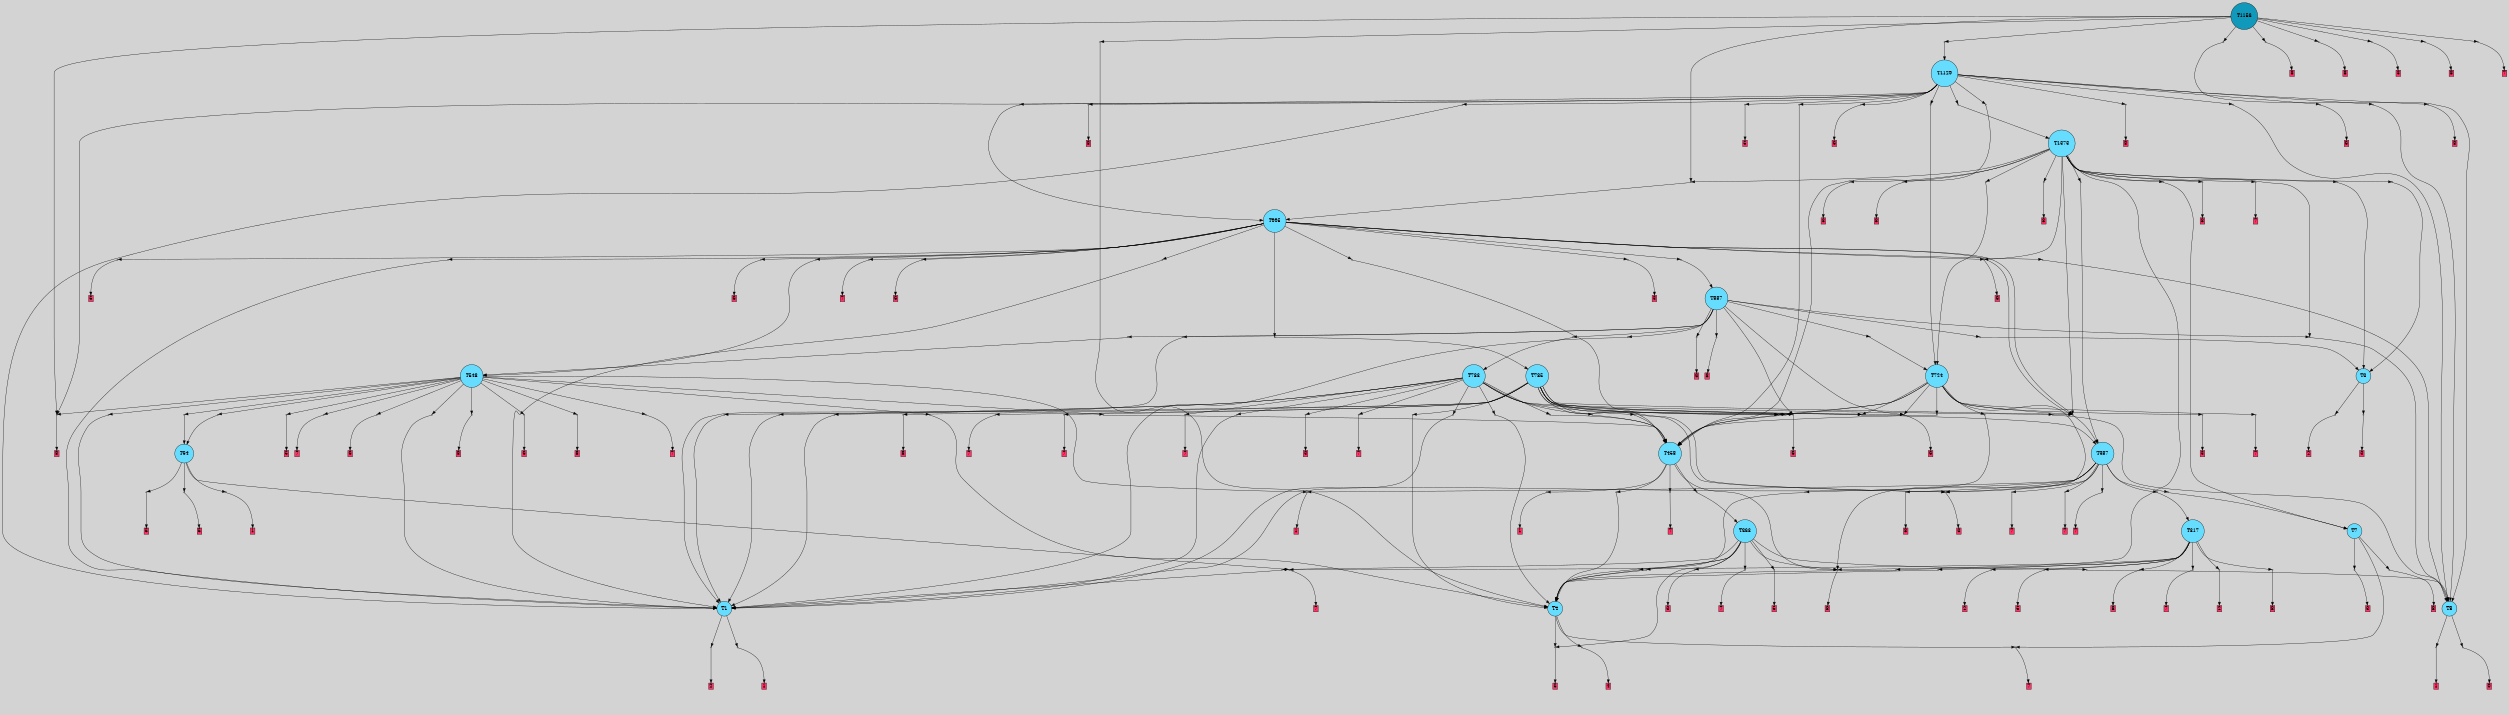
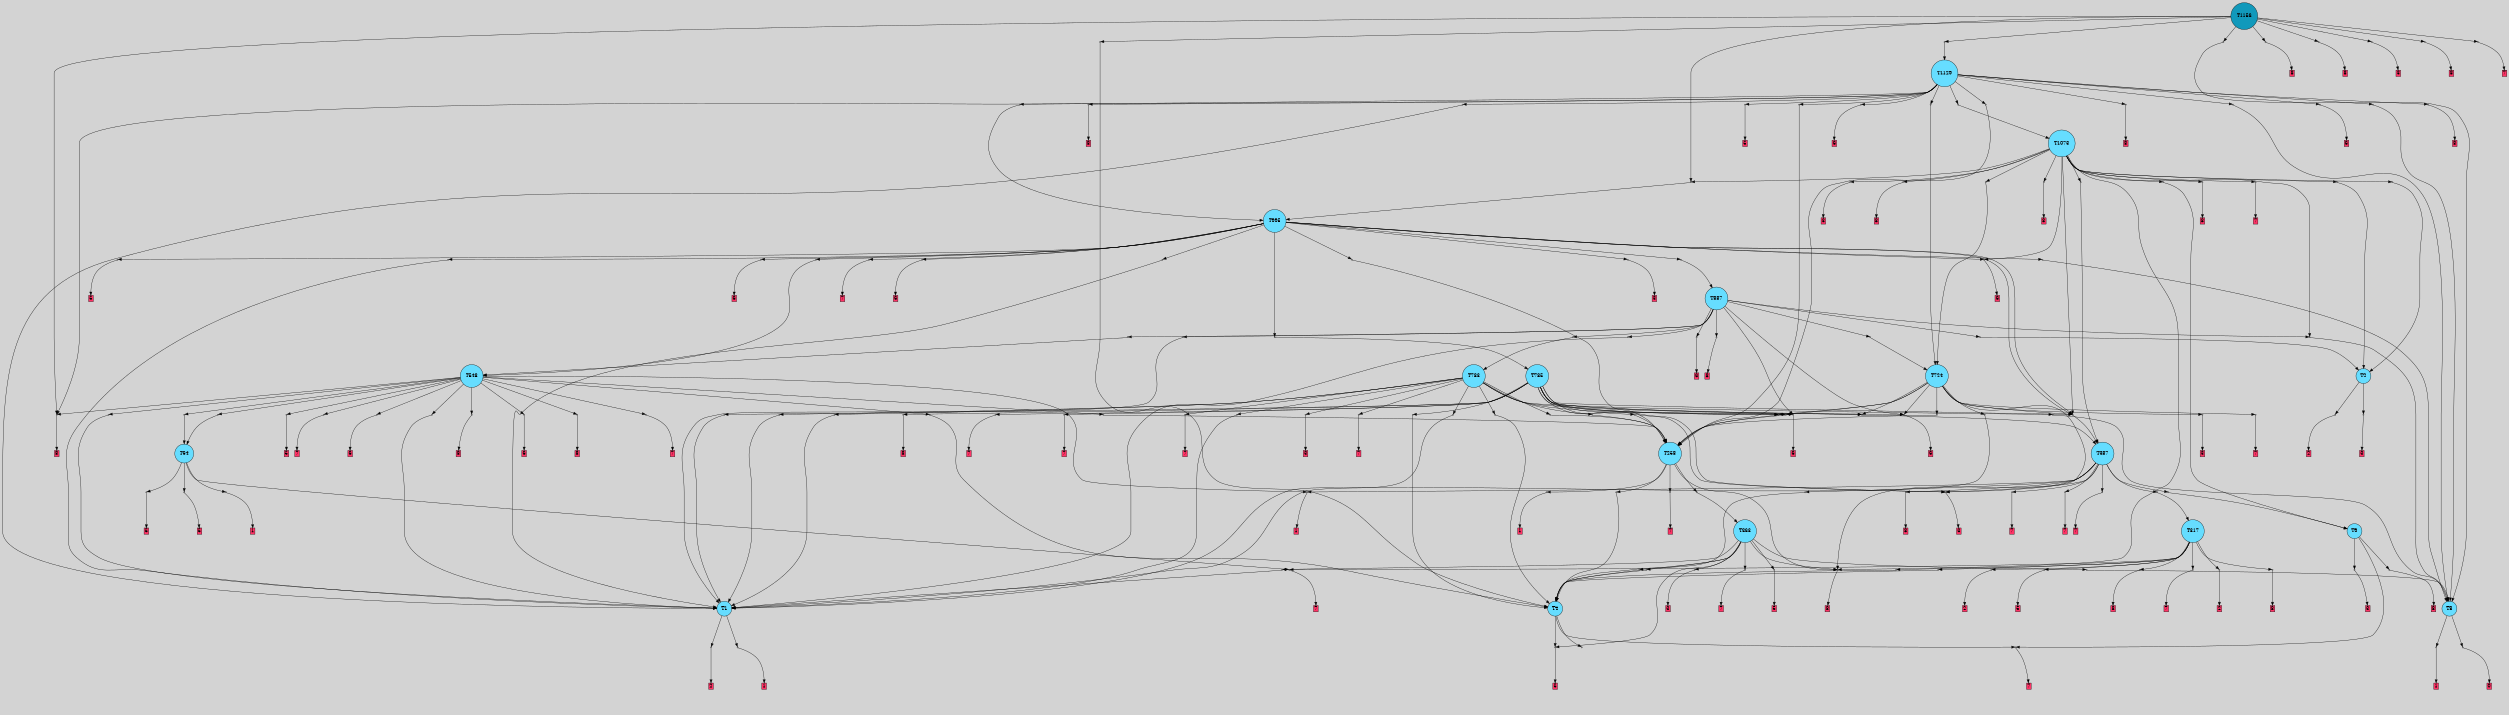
(2062, 143) -> (2062, 143)
(2363, 376) -> (2363, 376)
(1670, 454) -> (1670, 454)
(2354, 531) -> (2354, 531)
(1608, 686) -> none
